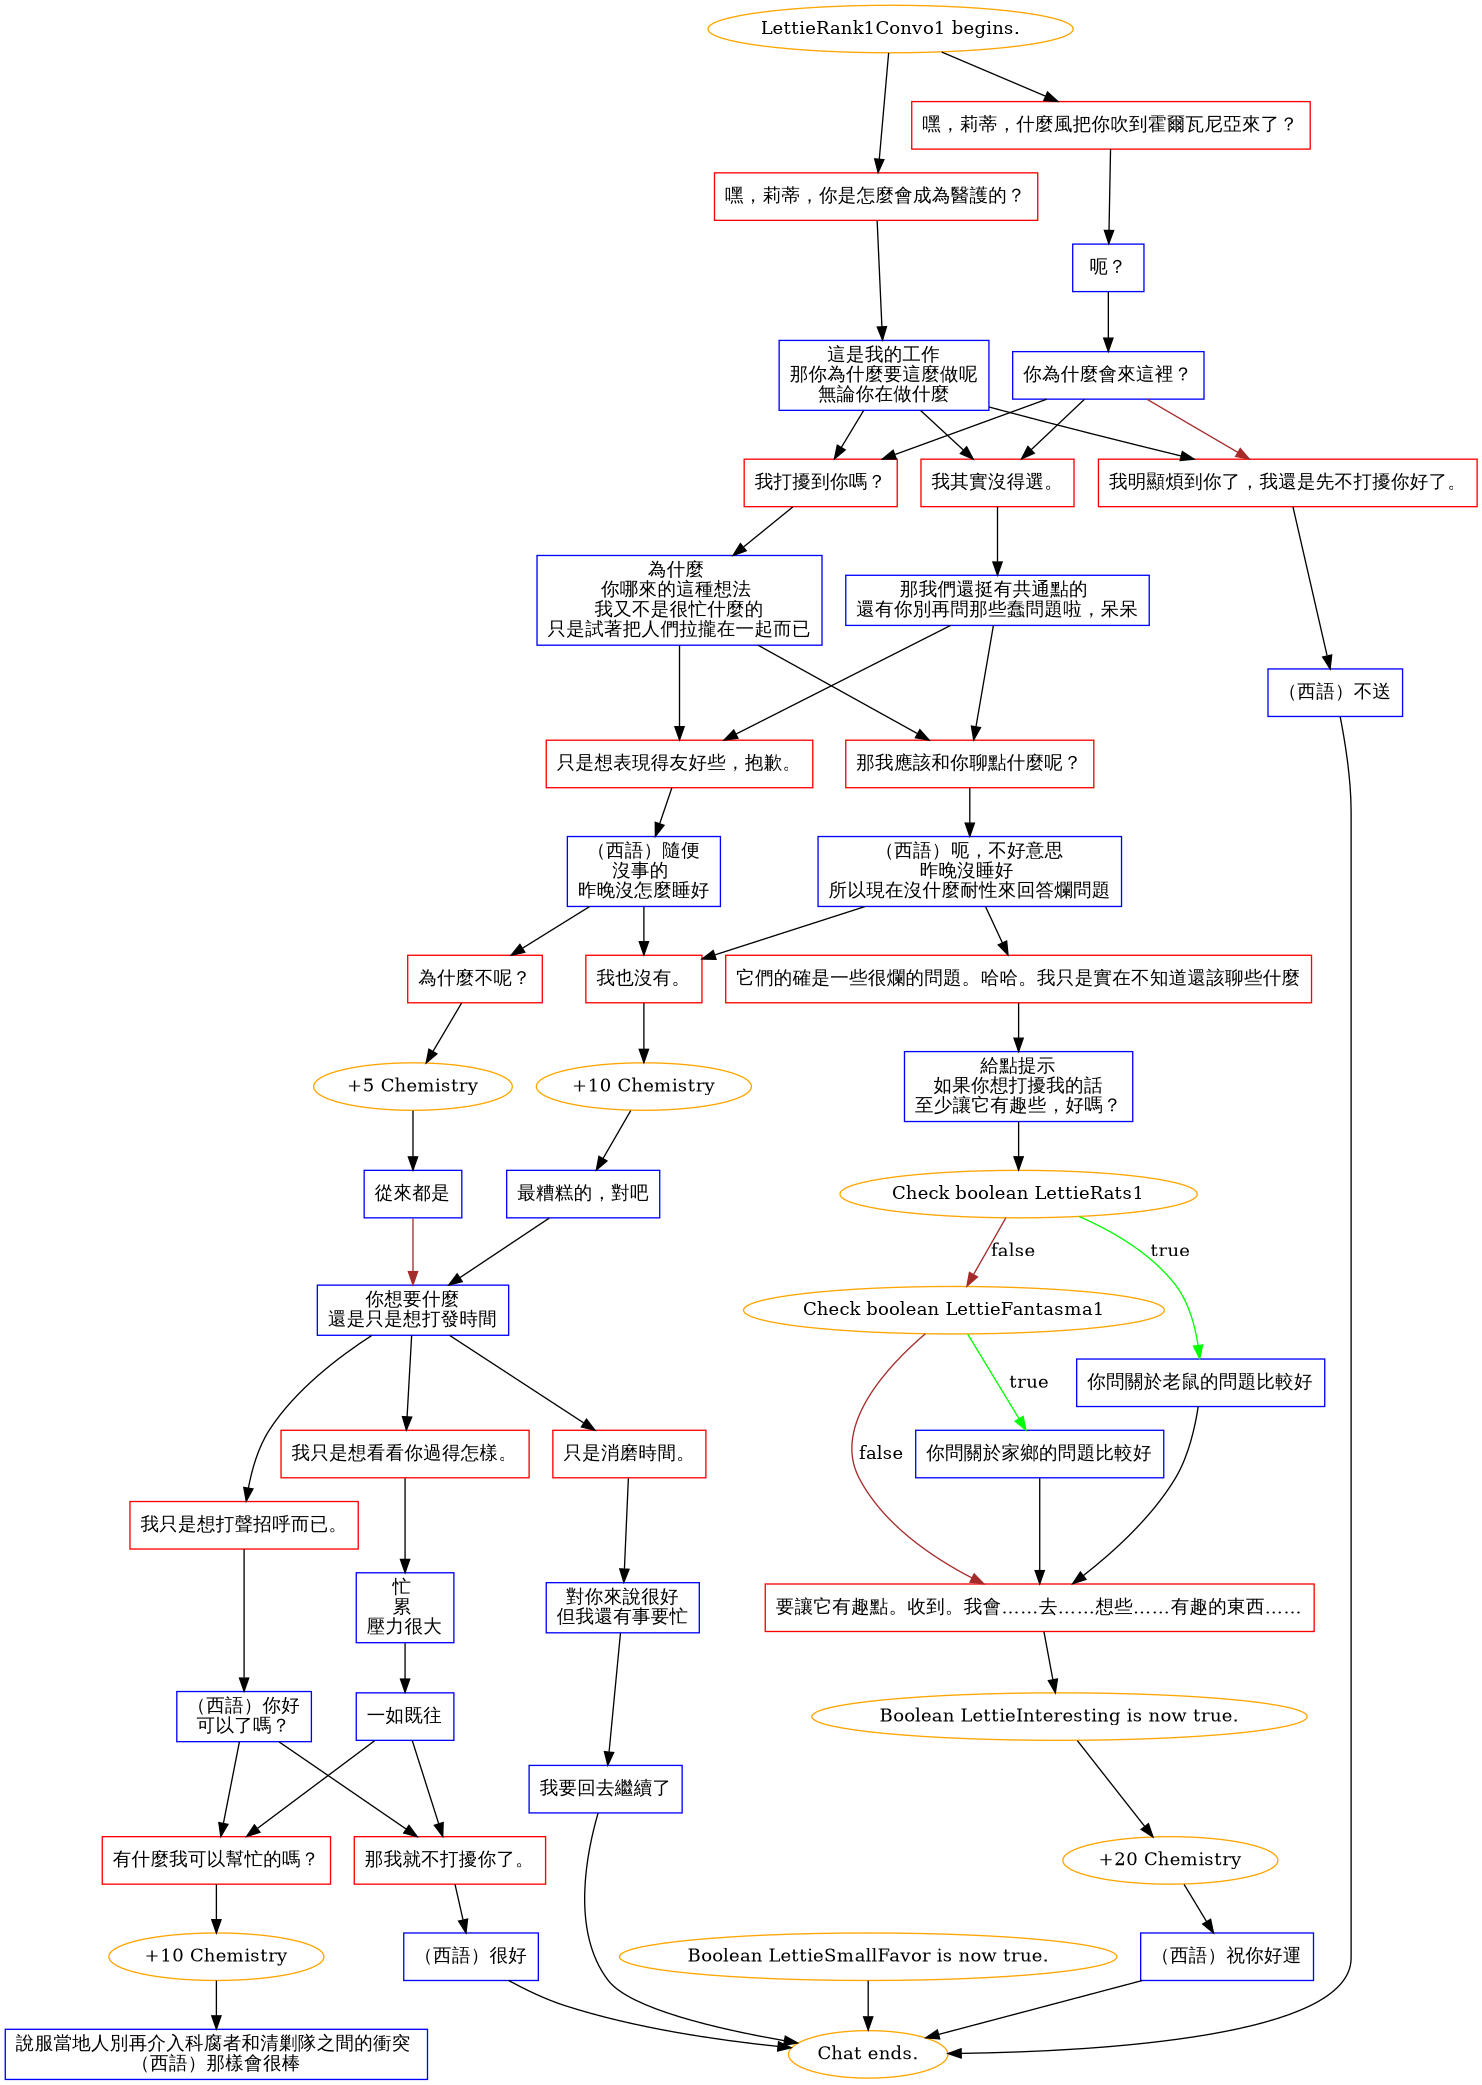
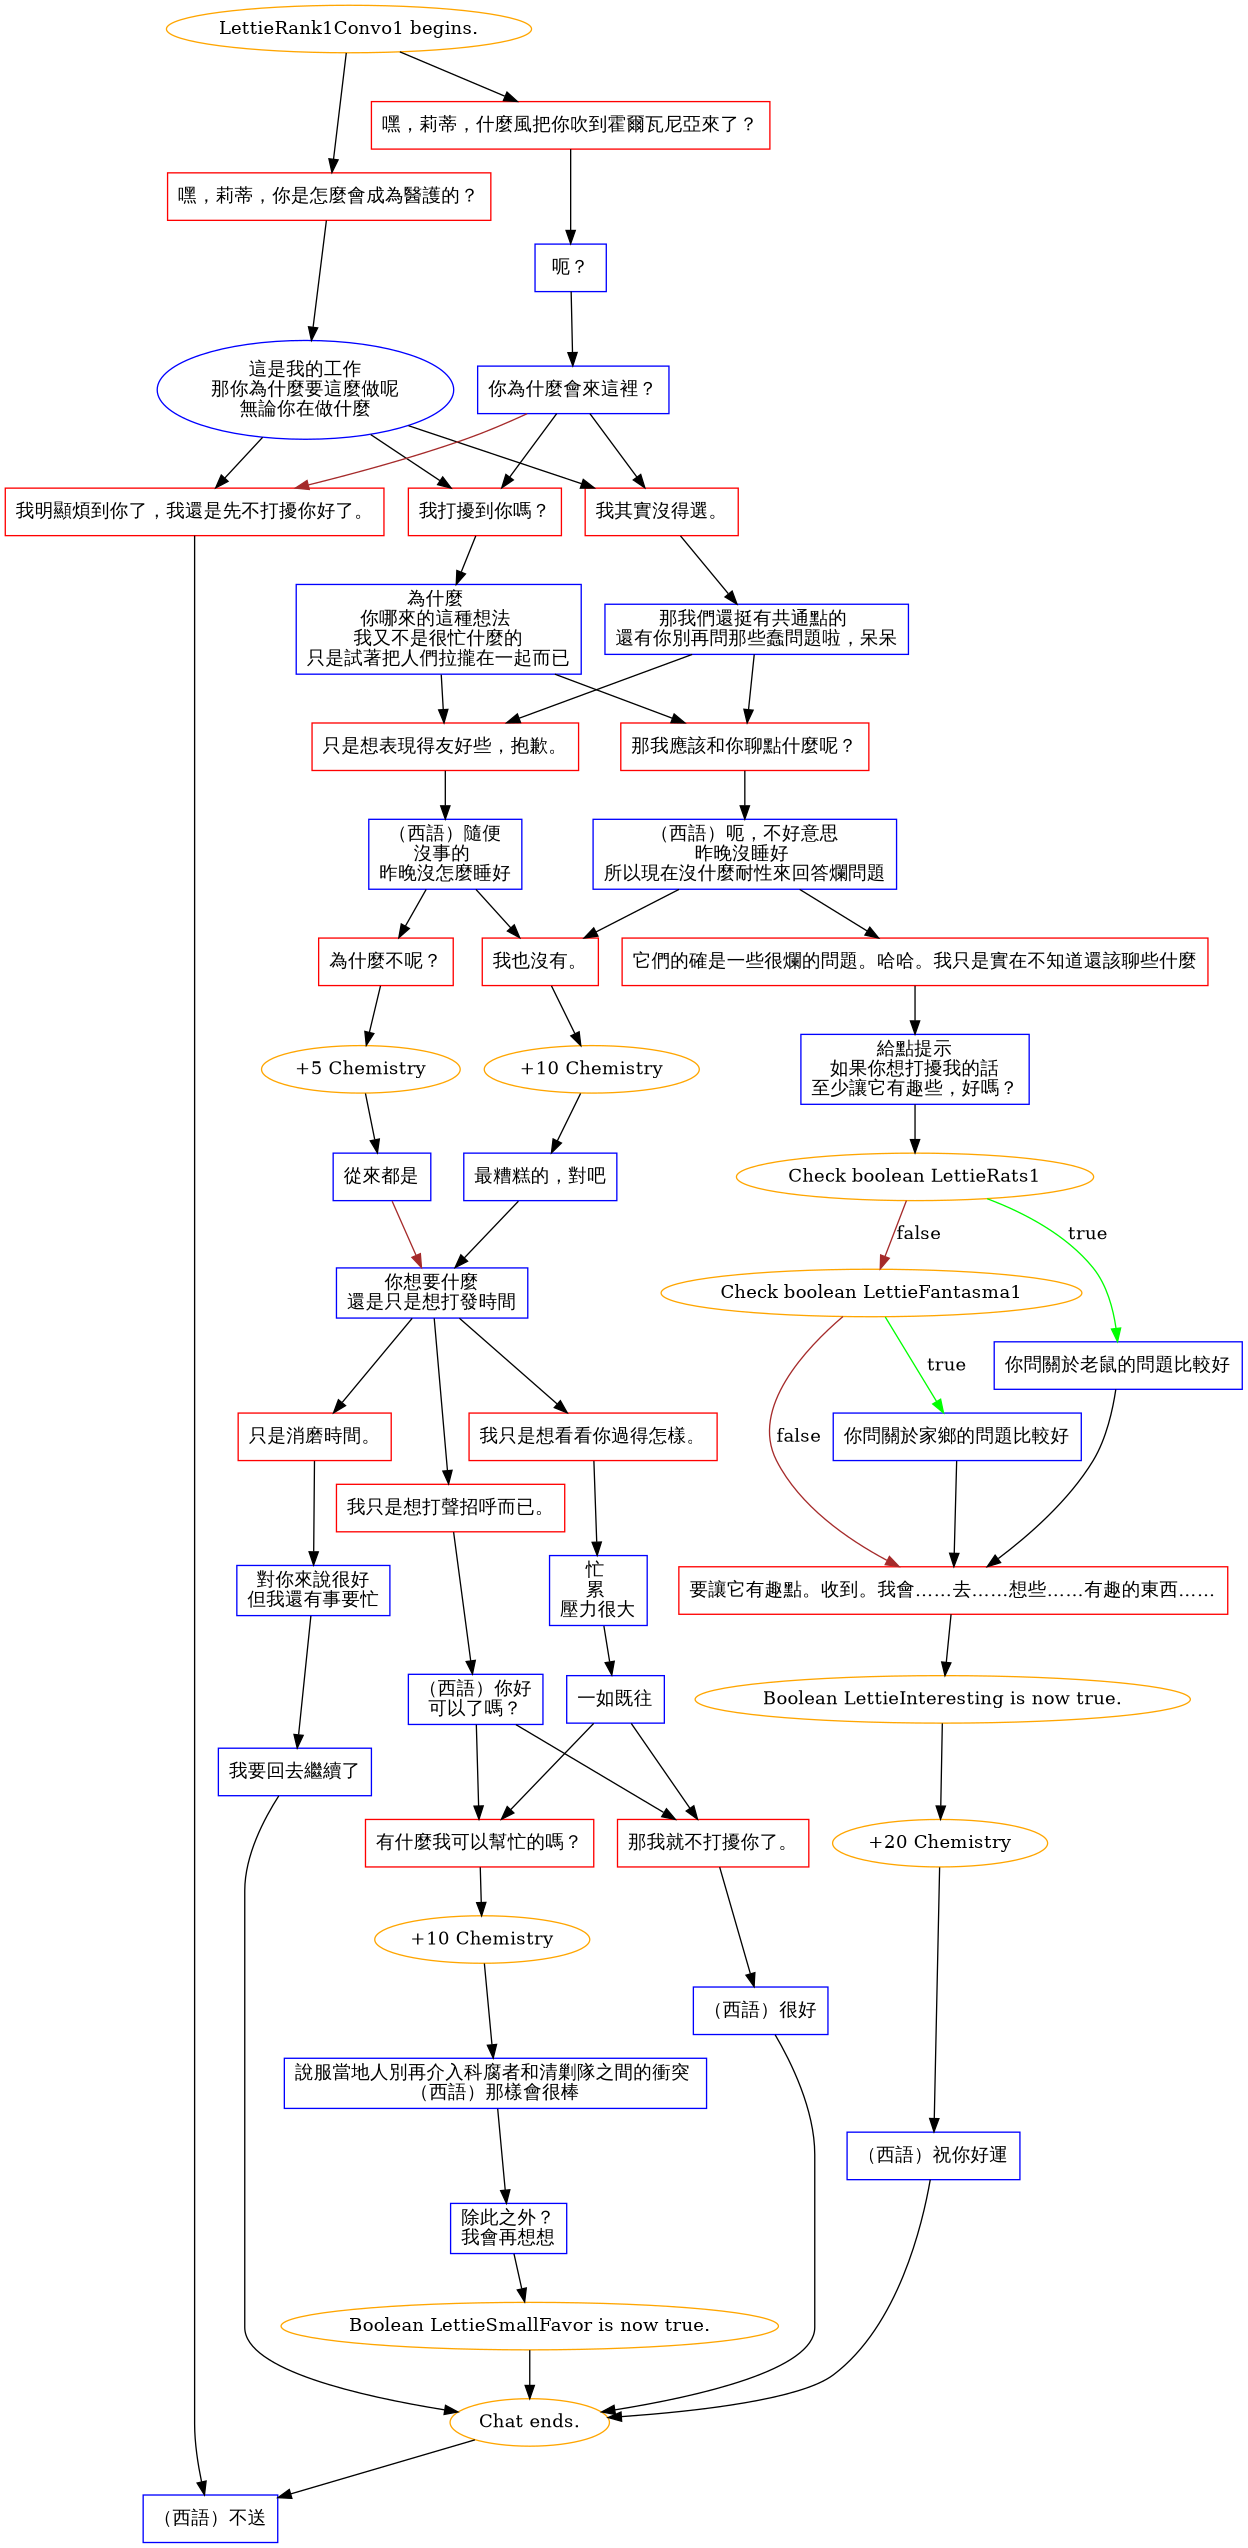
(884, 375) -> (305, 390)
(1351, 1547) -> (383, 2467)
none -> (509, 2229)
